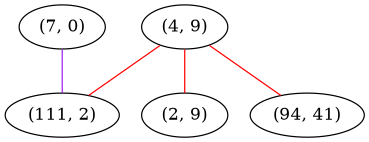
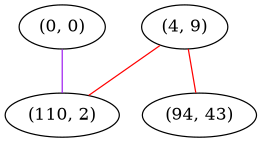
(62, 27) -> (62, 27)
(62, 115) -> (62, 115)
(185, 115) -> none
(307, 115) -> (199, 115)
